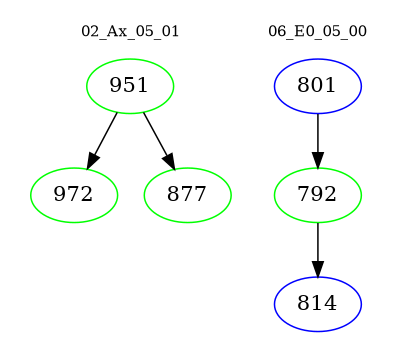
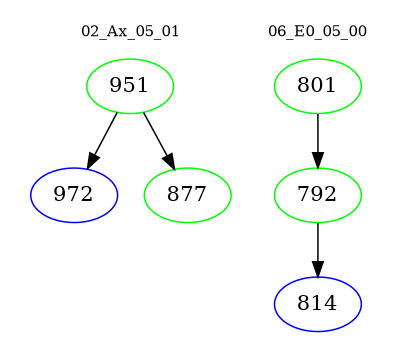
(318, 86) -> (318, 86)
(74, 195) -> (74, 195)
